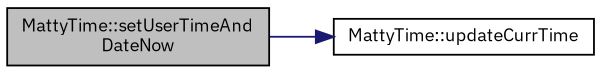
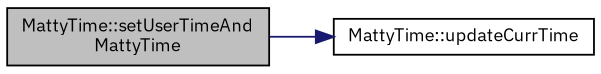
(138, 37) -> (138, 37)
